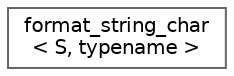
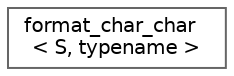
(117, 38) -> (117, 38)
